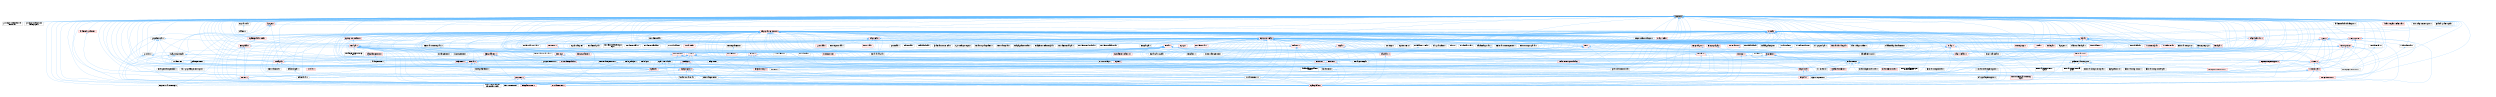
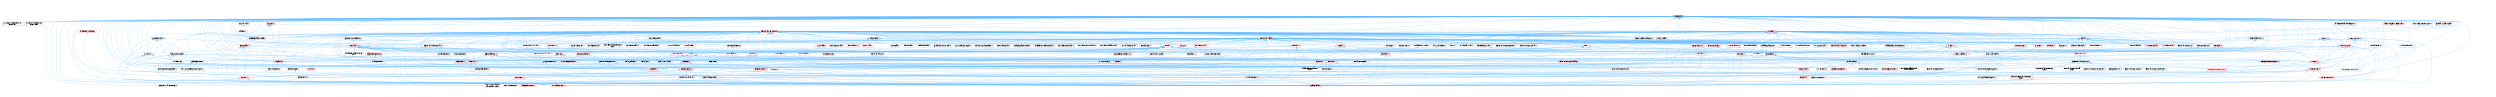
(34, 24) -> (34, 24)
none -> (853, 46)
none -> (1129, 46)
(2039, 46) -> (2039, 46)
(1909, 69) -> (1909, 69)
(2045, 69) -> (2045, 69)
